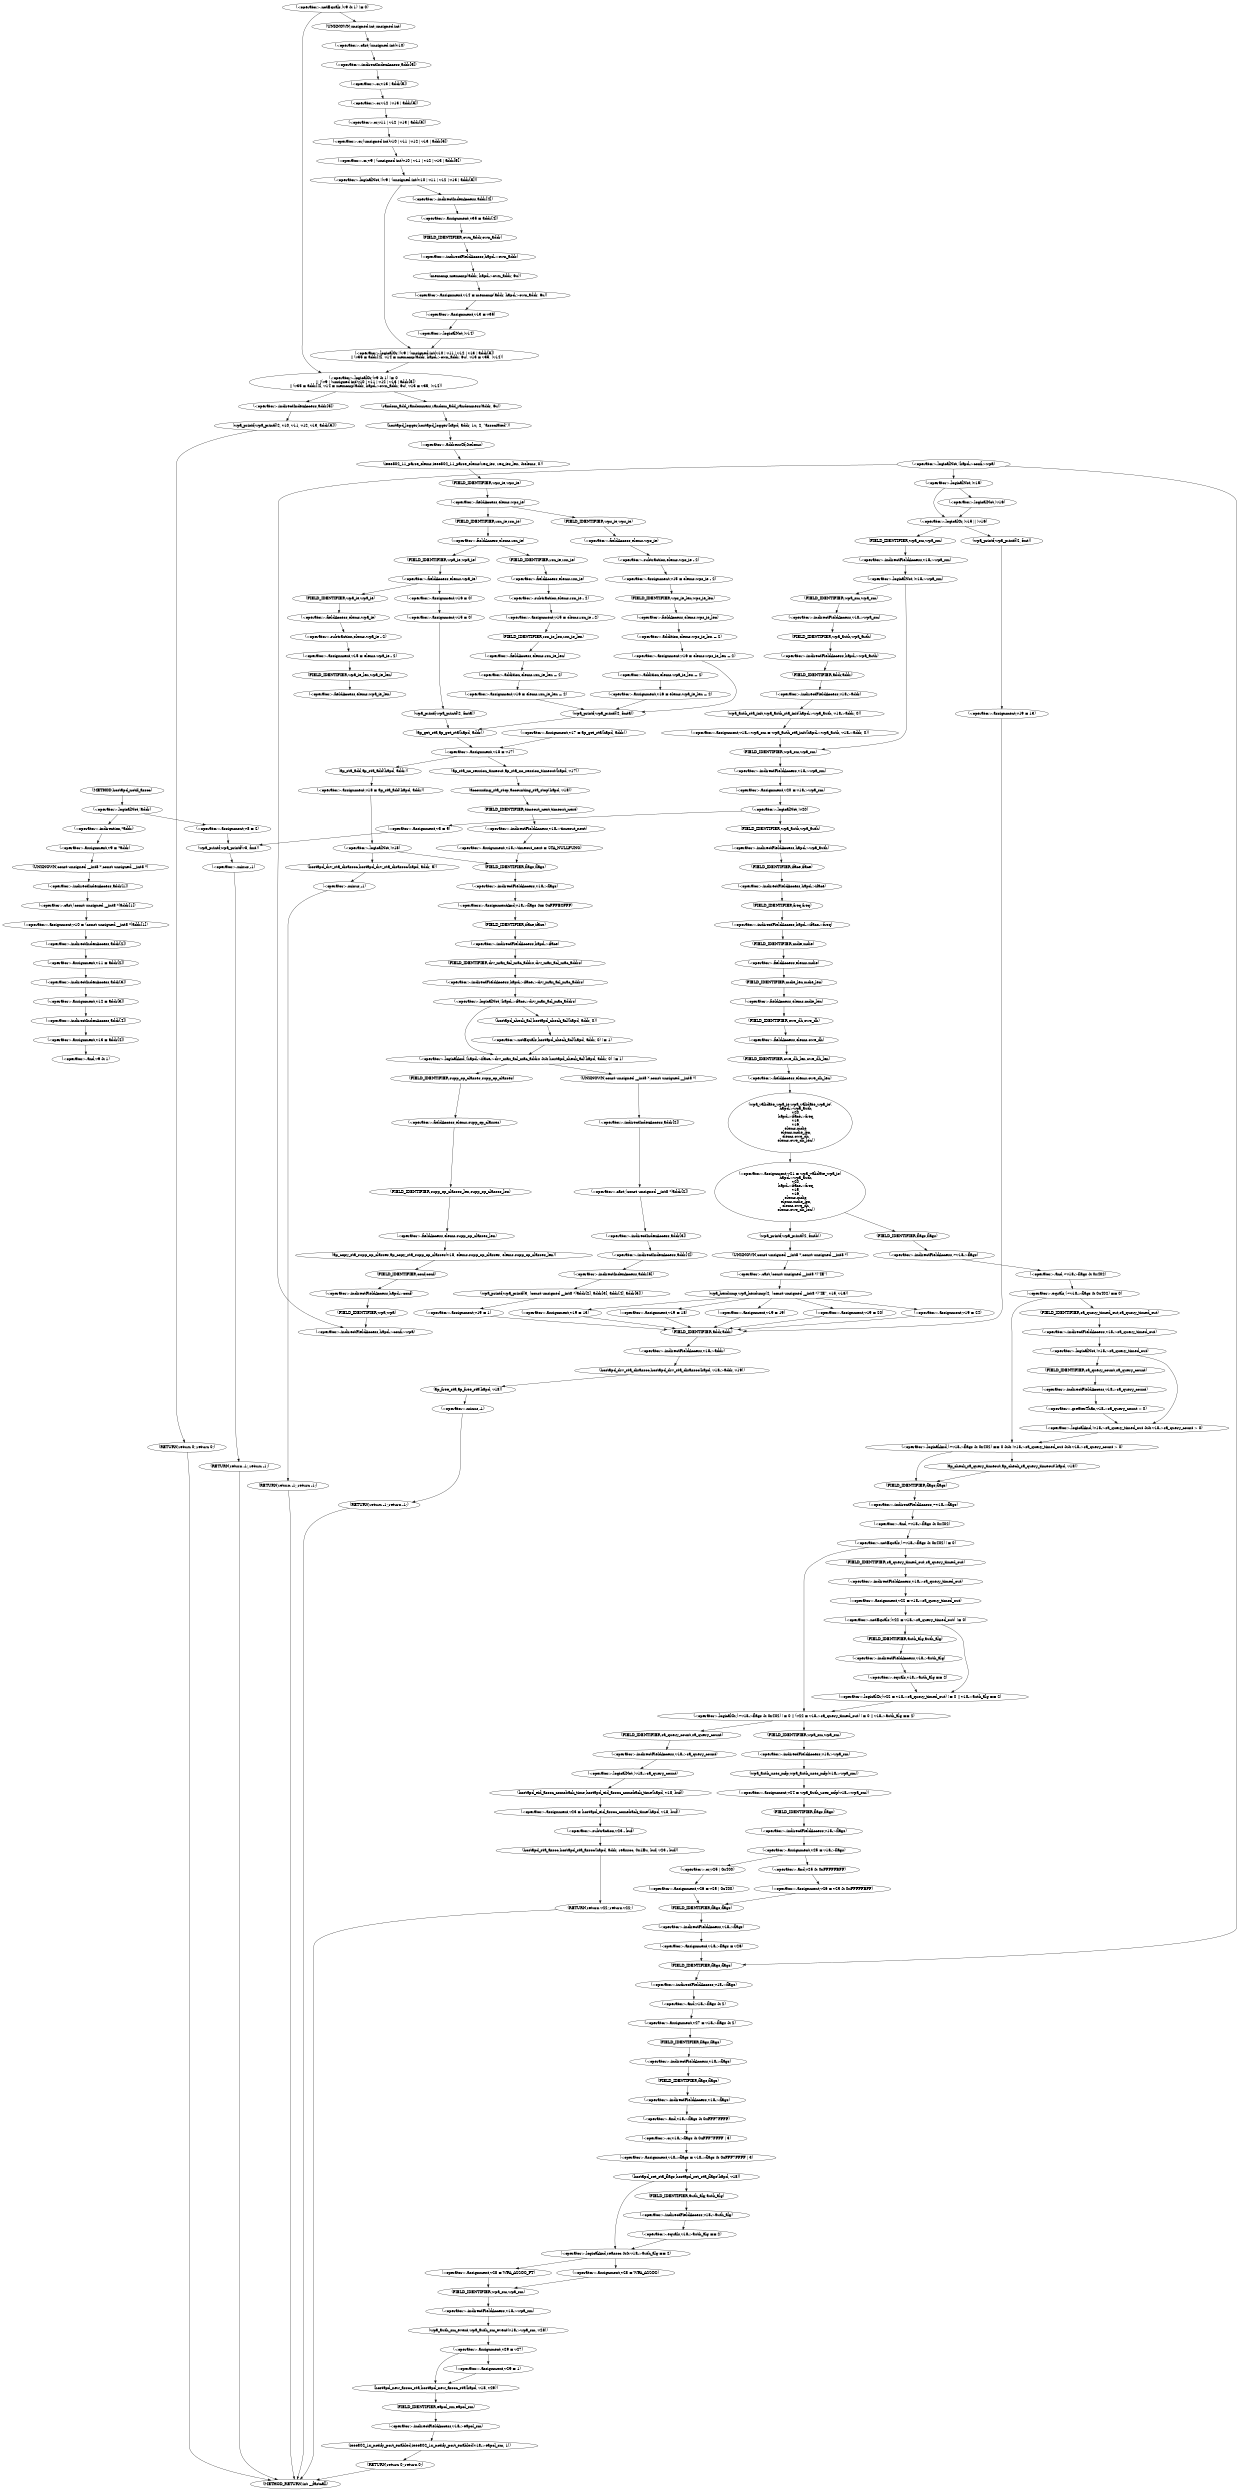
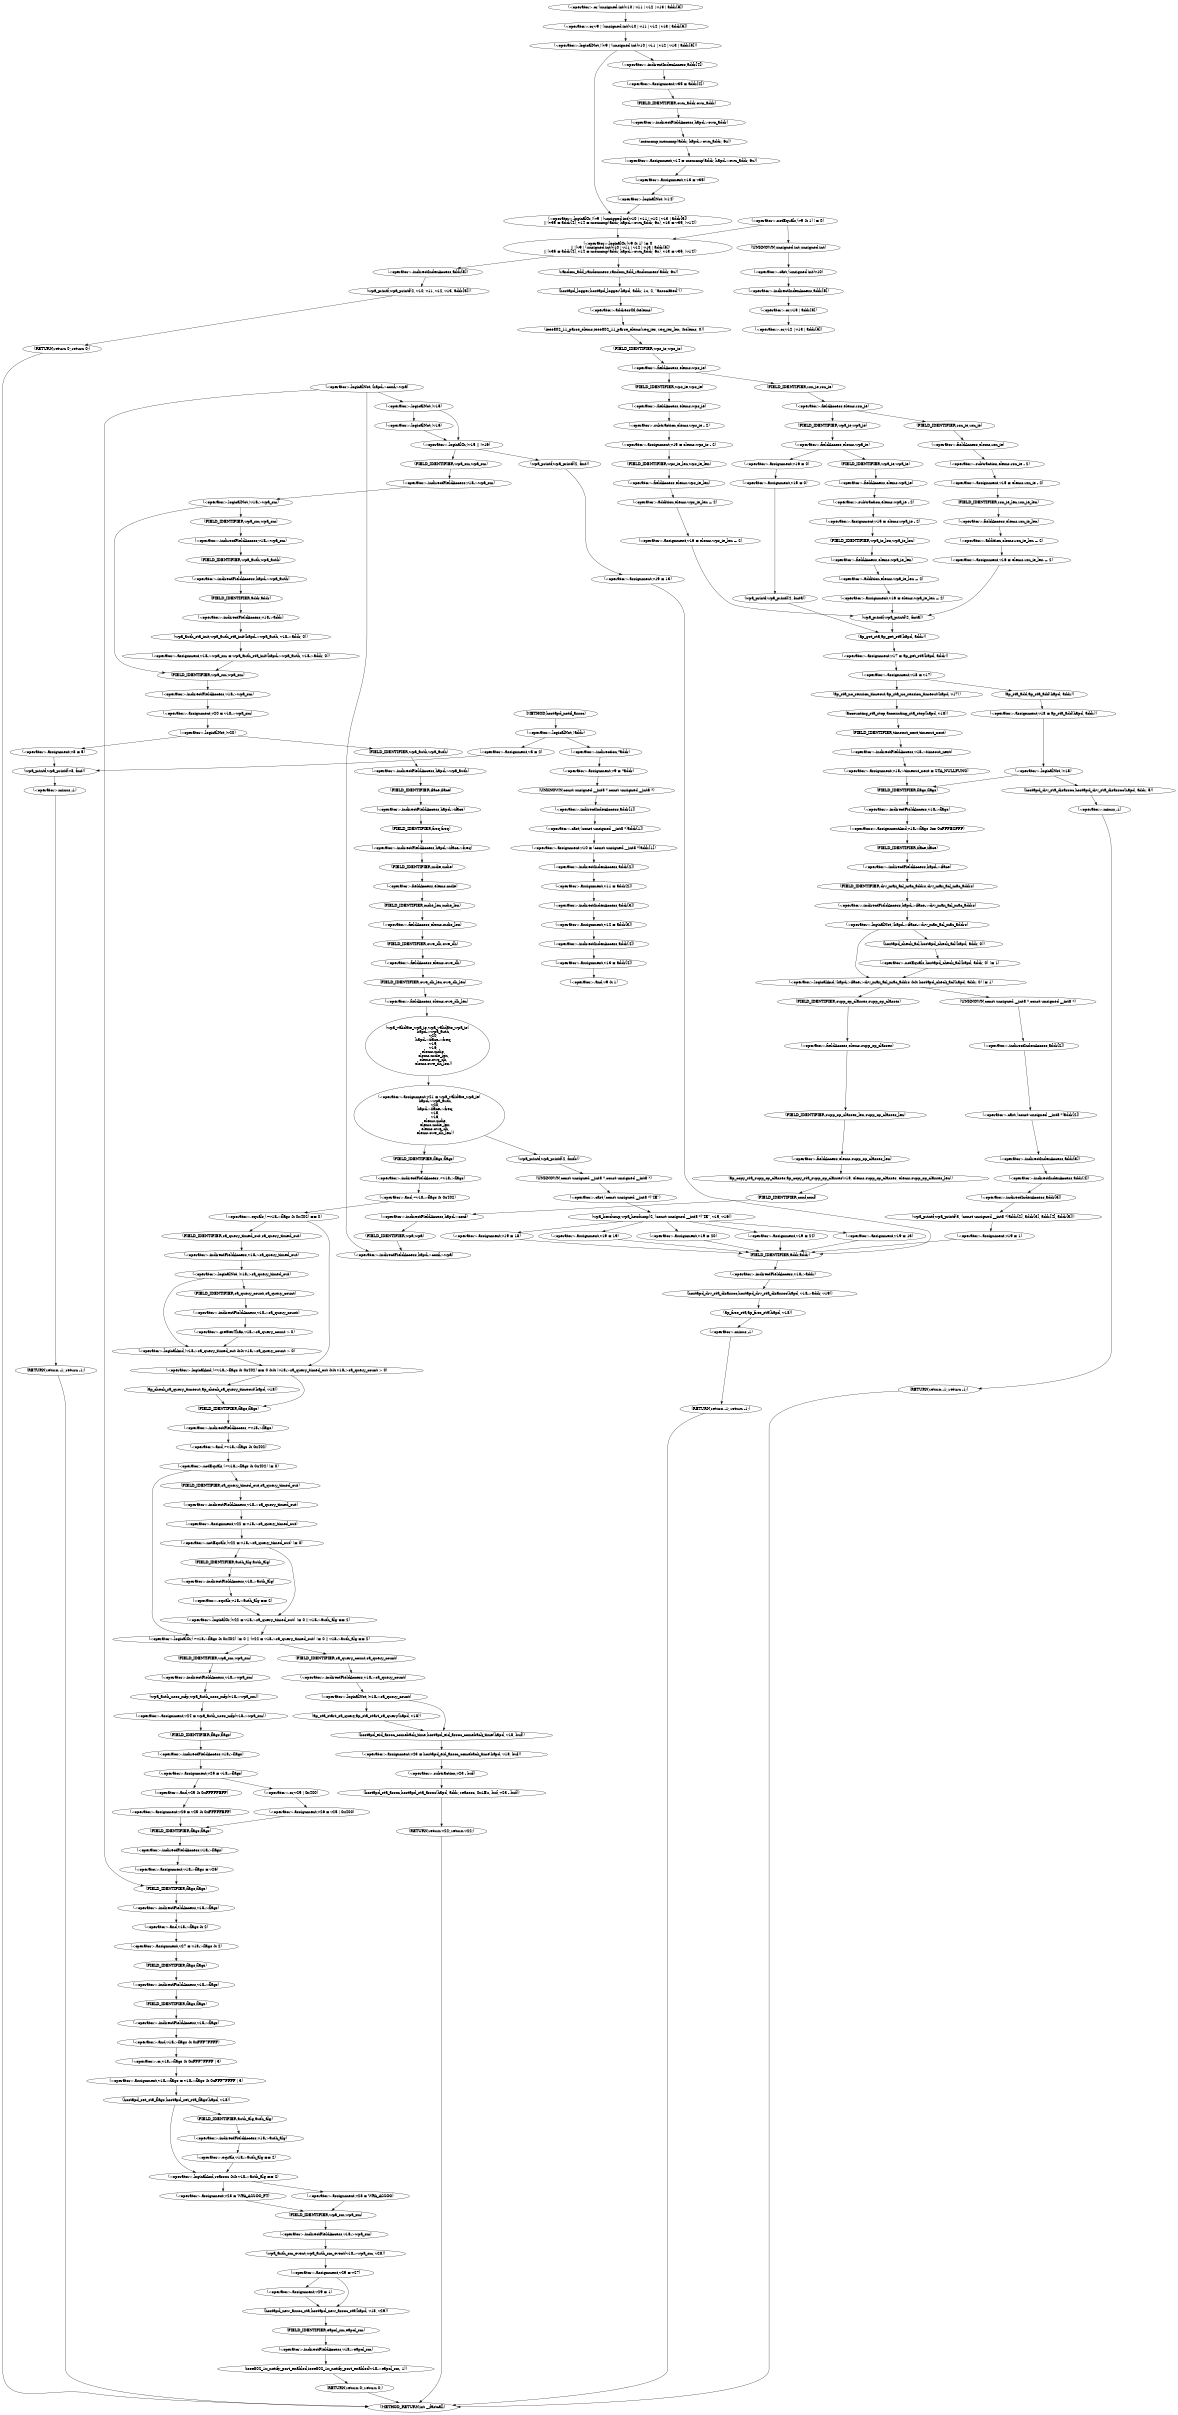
(387, 123) -> none
none -> (876, 569)
(464, 742) -> (894, 645)
none -> (366, 1716)
